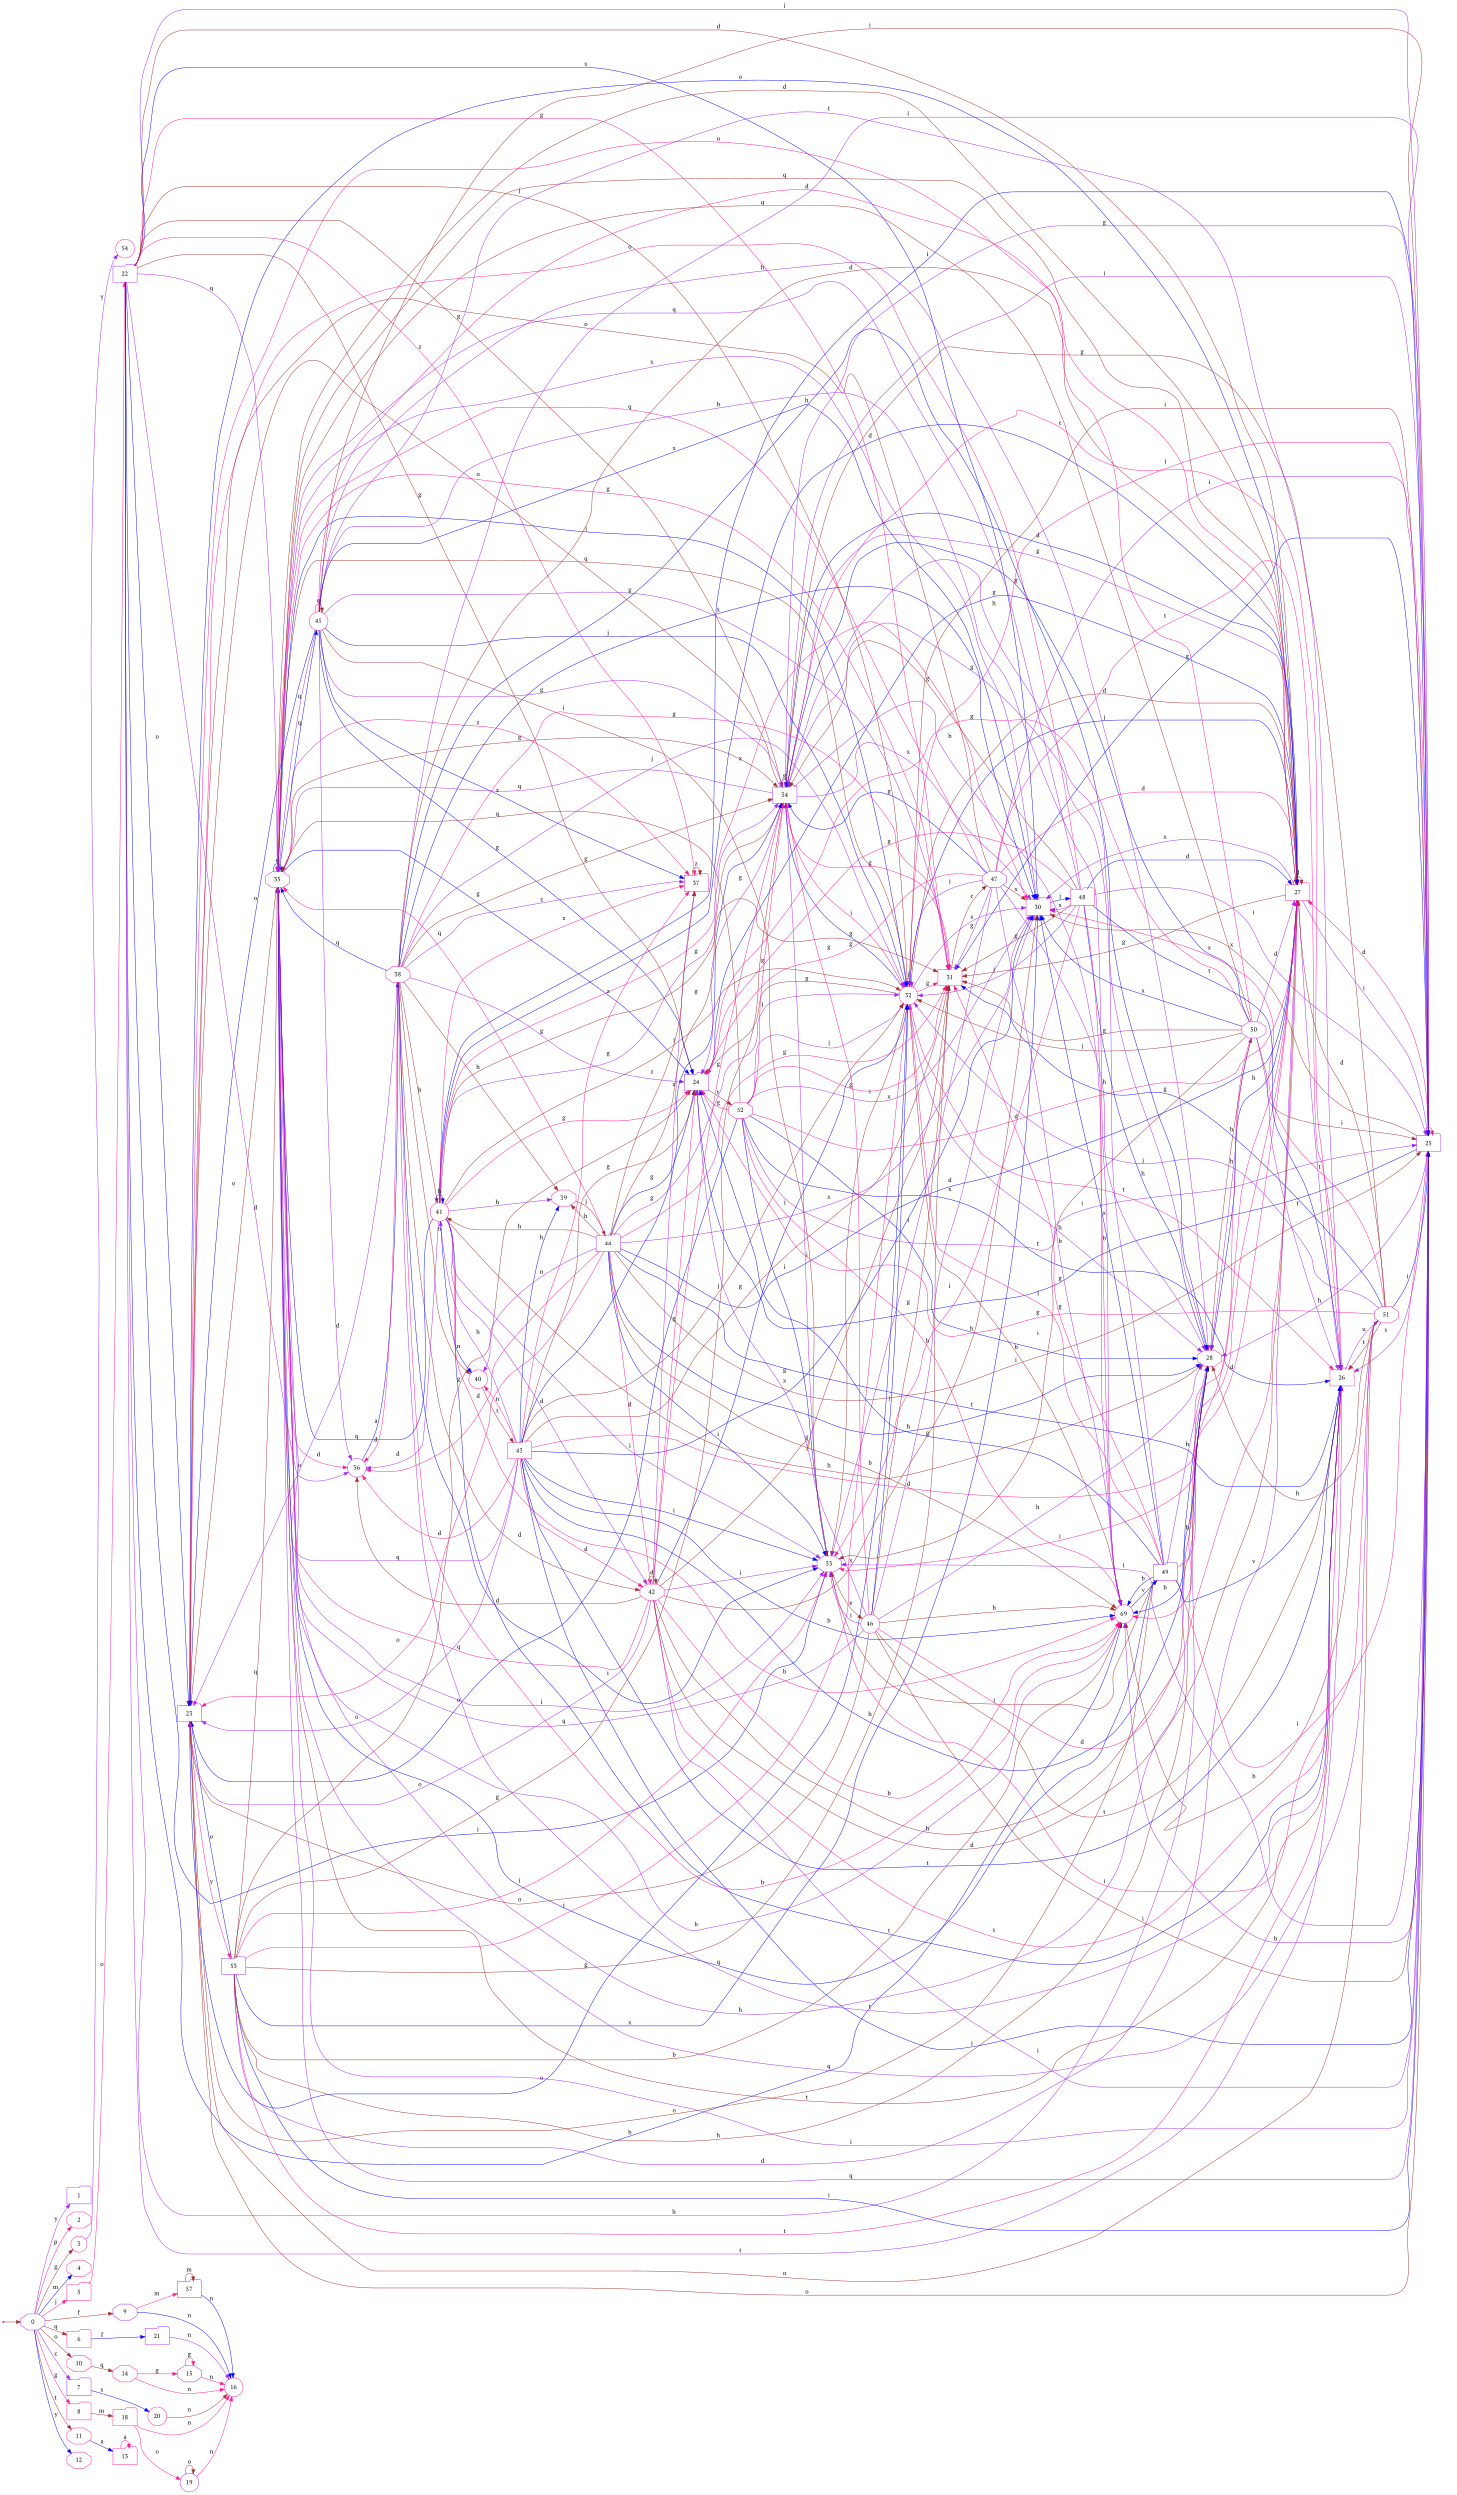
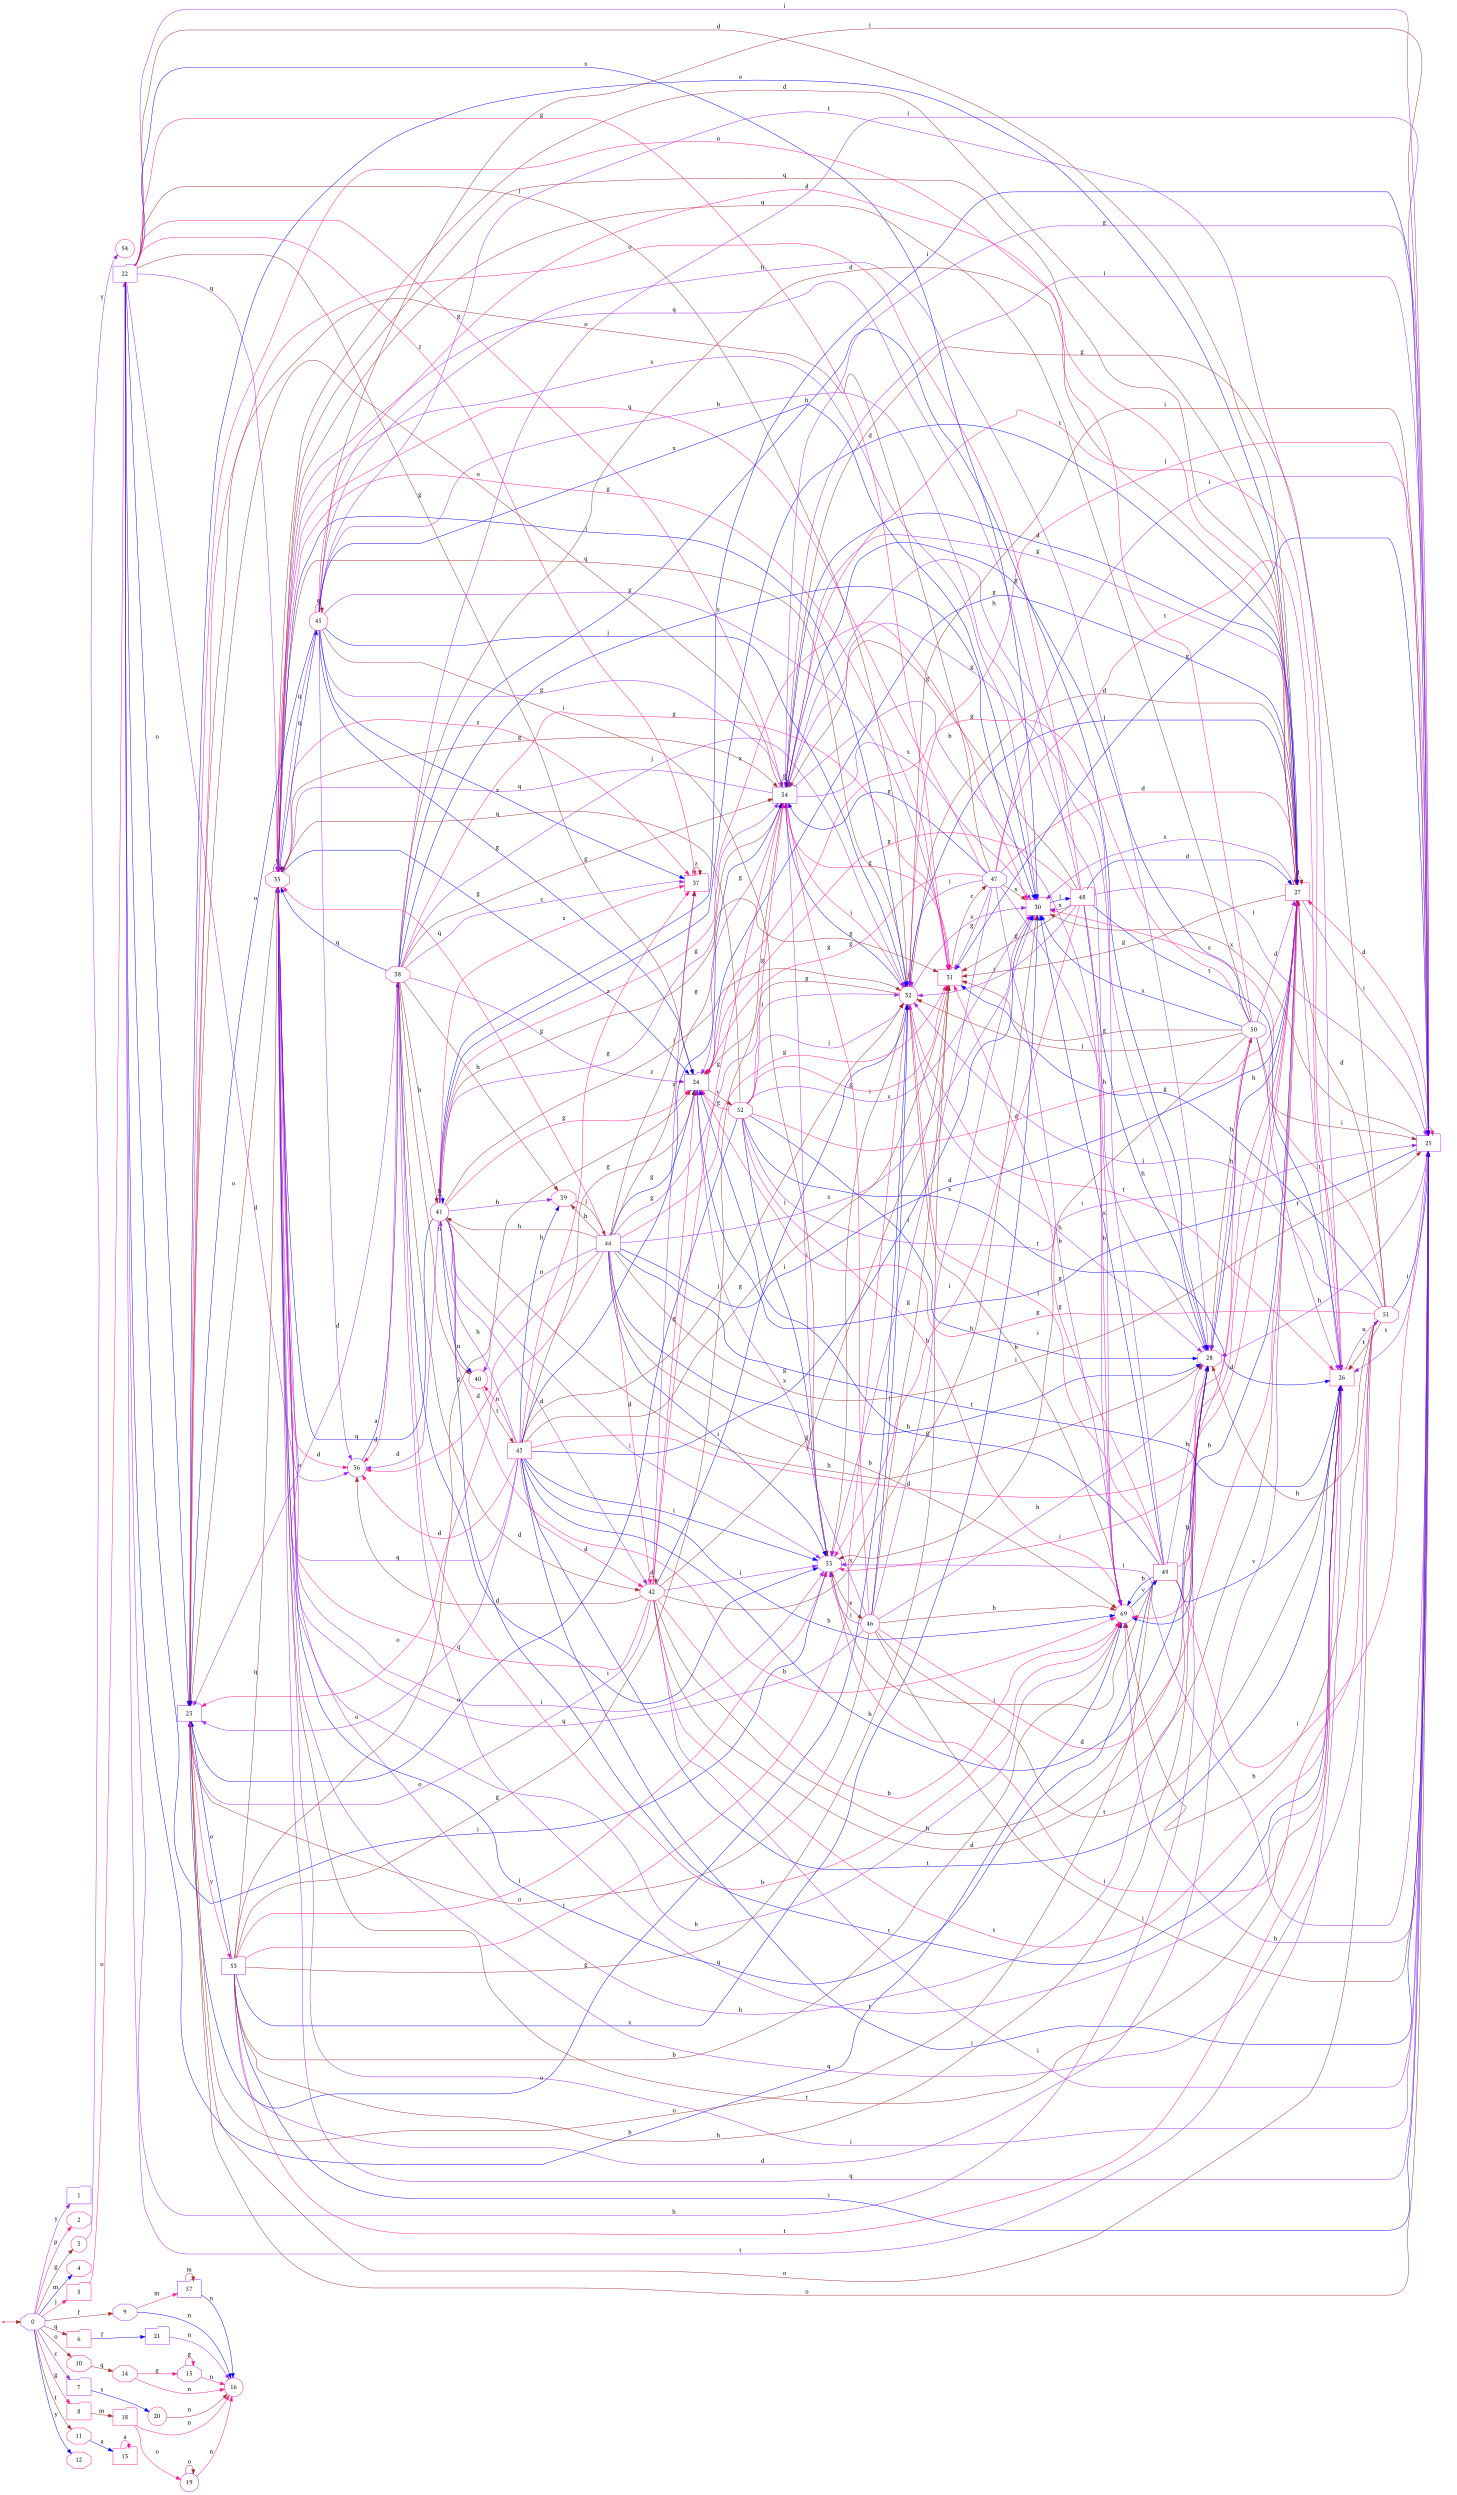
(526, 385) -> (526, 385)
(925, 988) -> none
(1188, 1502) -> (1273, 1296)
(1165, 1572) -> (1165, 1572)
